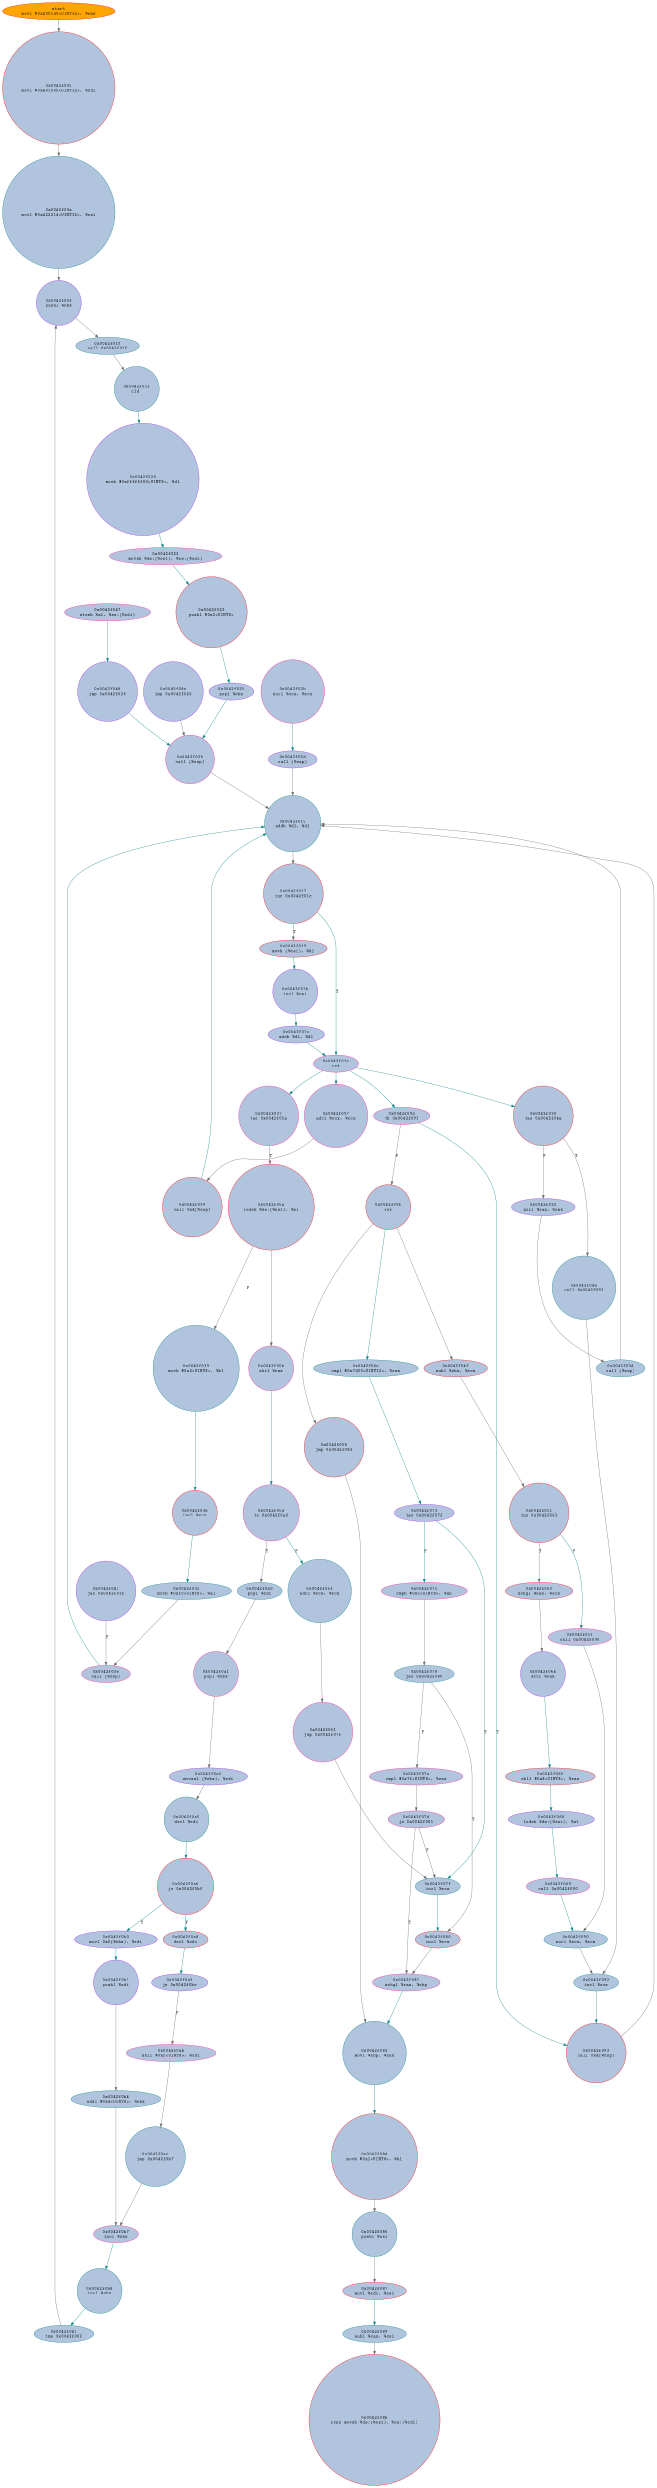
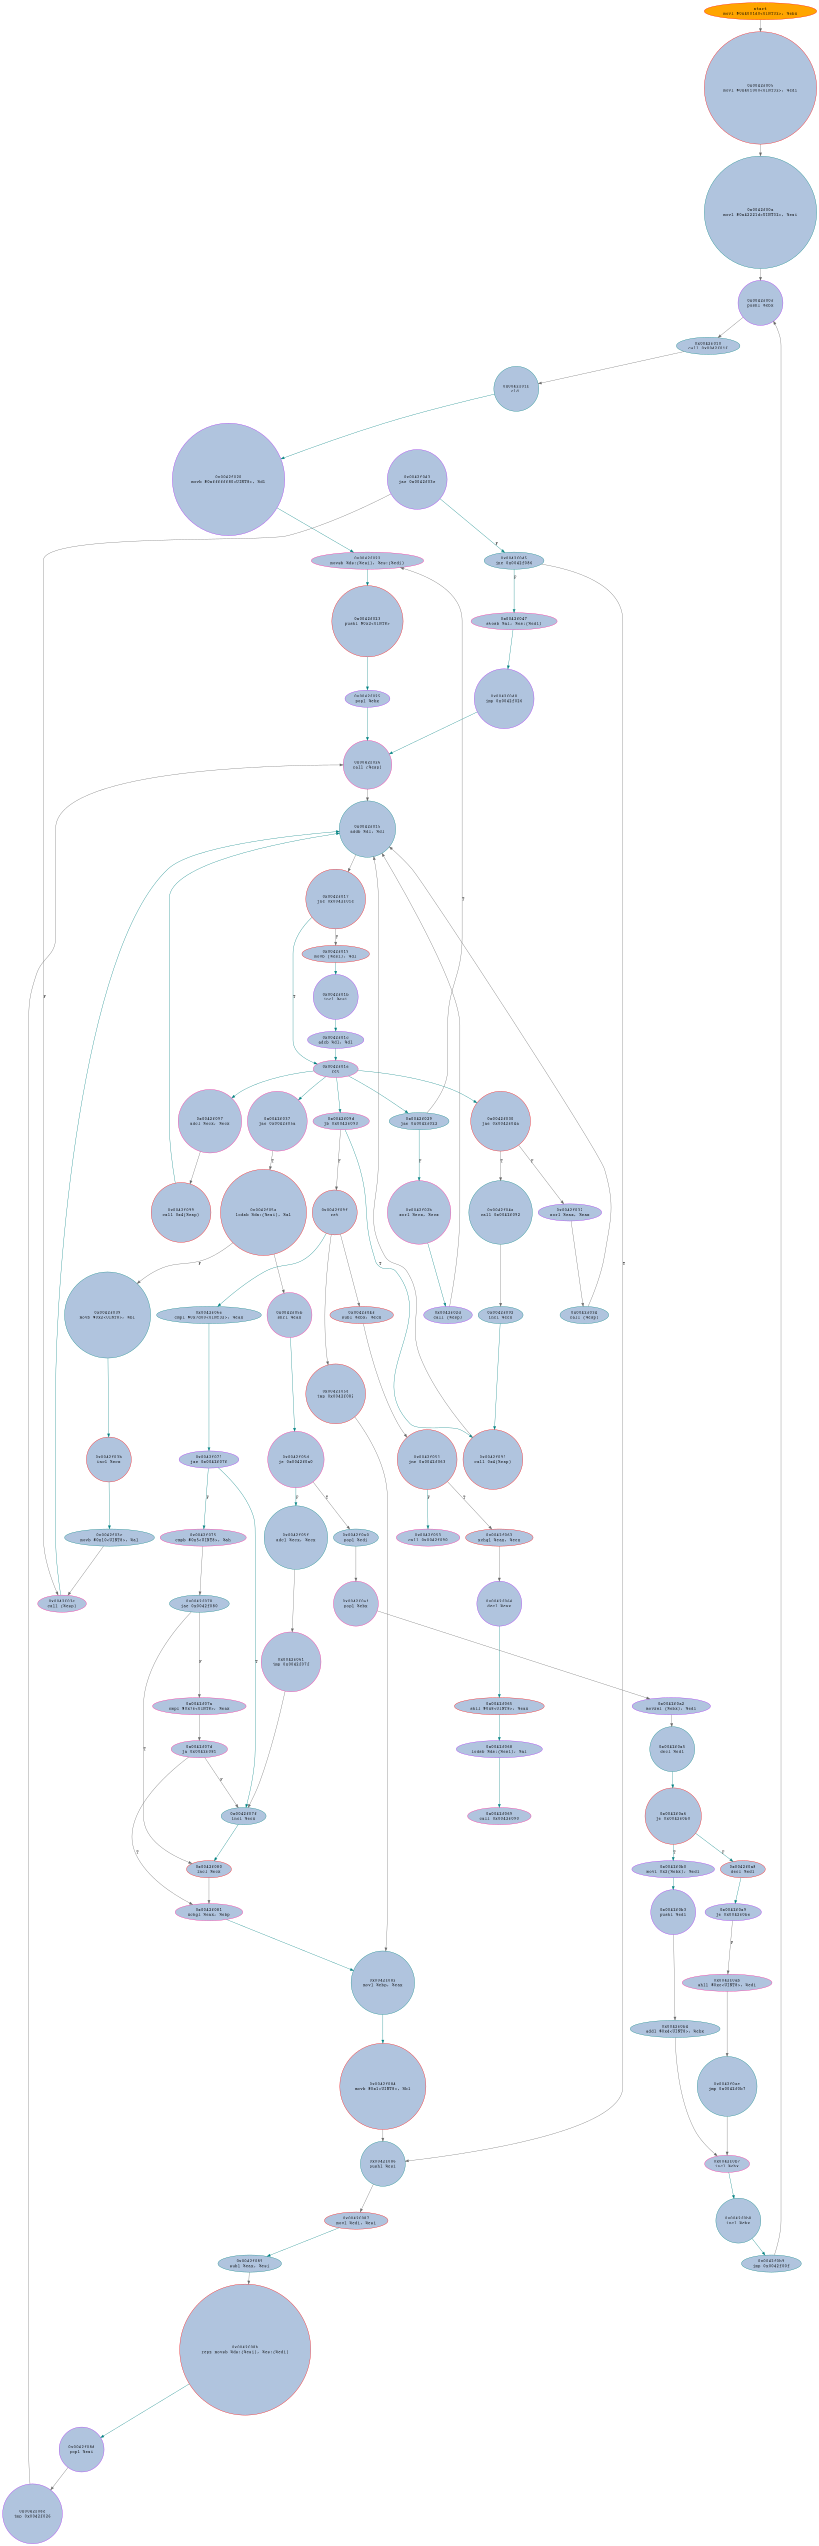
none -> (514, 561)
(295, 932) -> (337, 937)
none -> (419, 1121)
(576, 1939) -> none
none -> (82, 2450)
